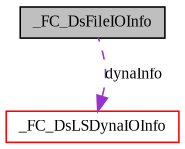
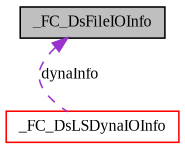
(105, 67) -> (40, 83)
